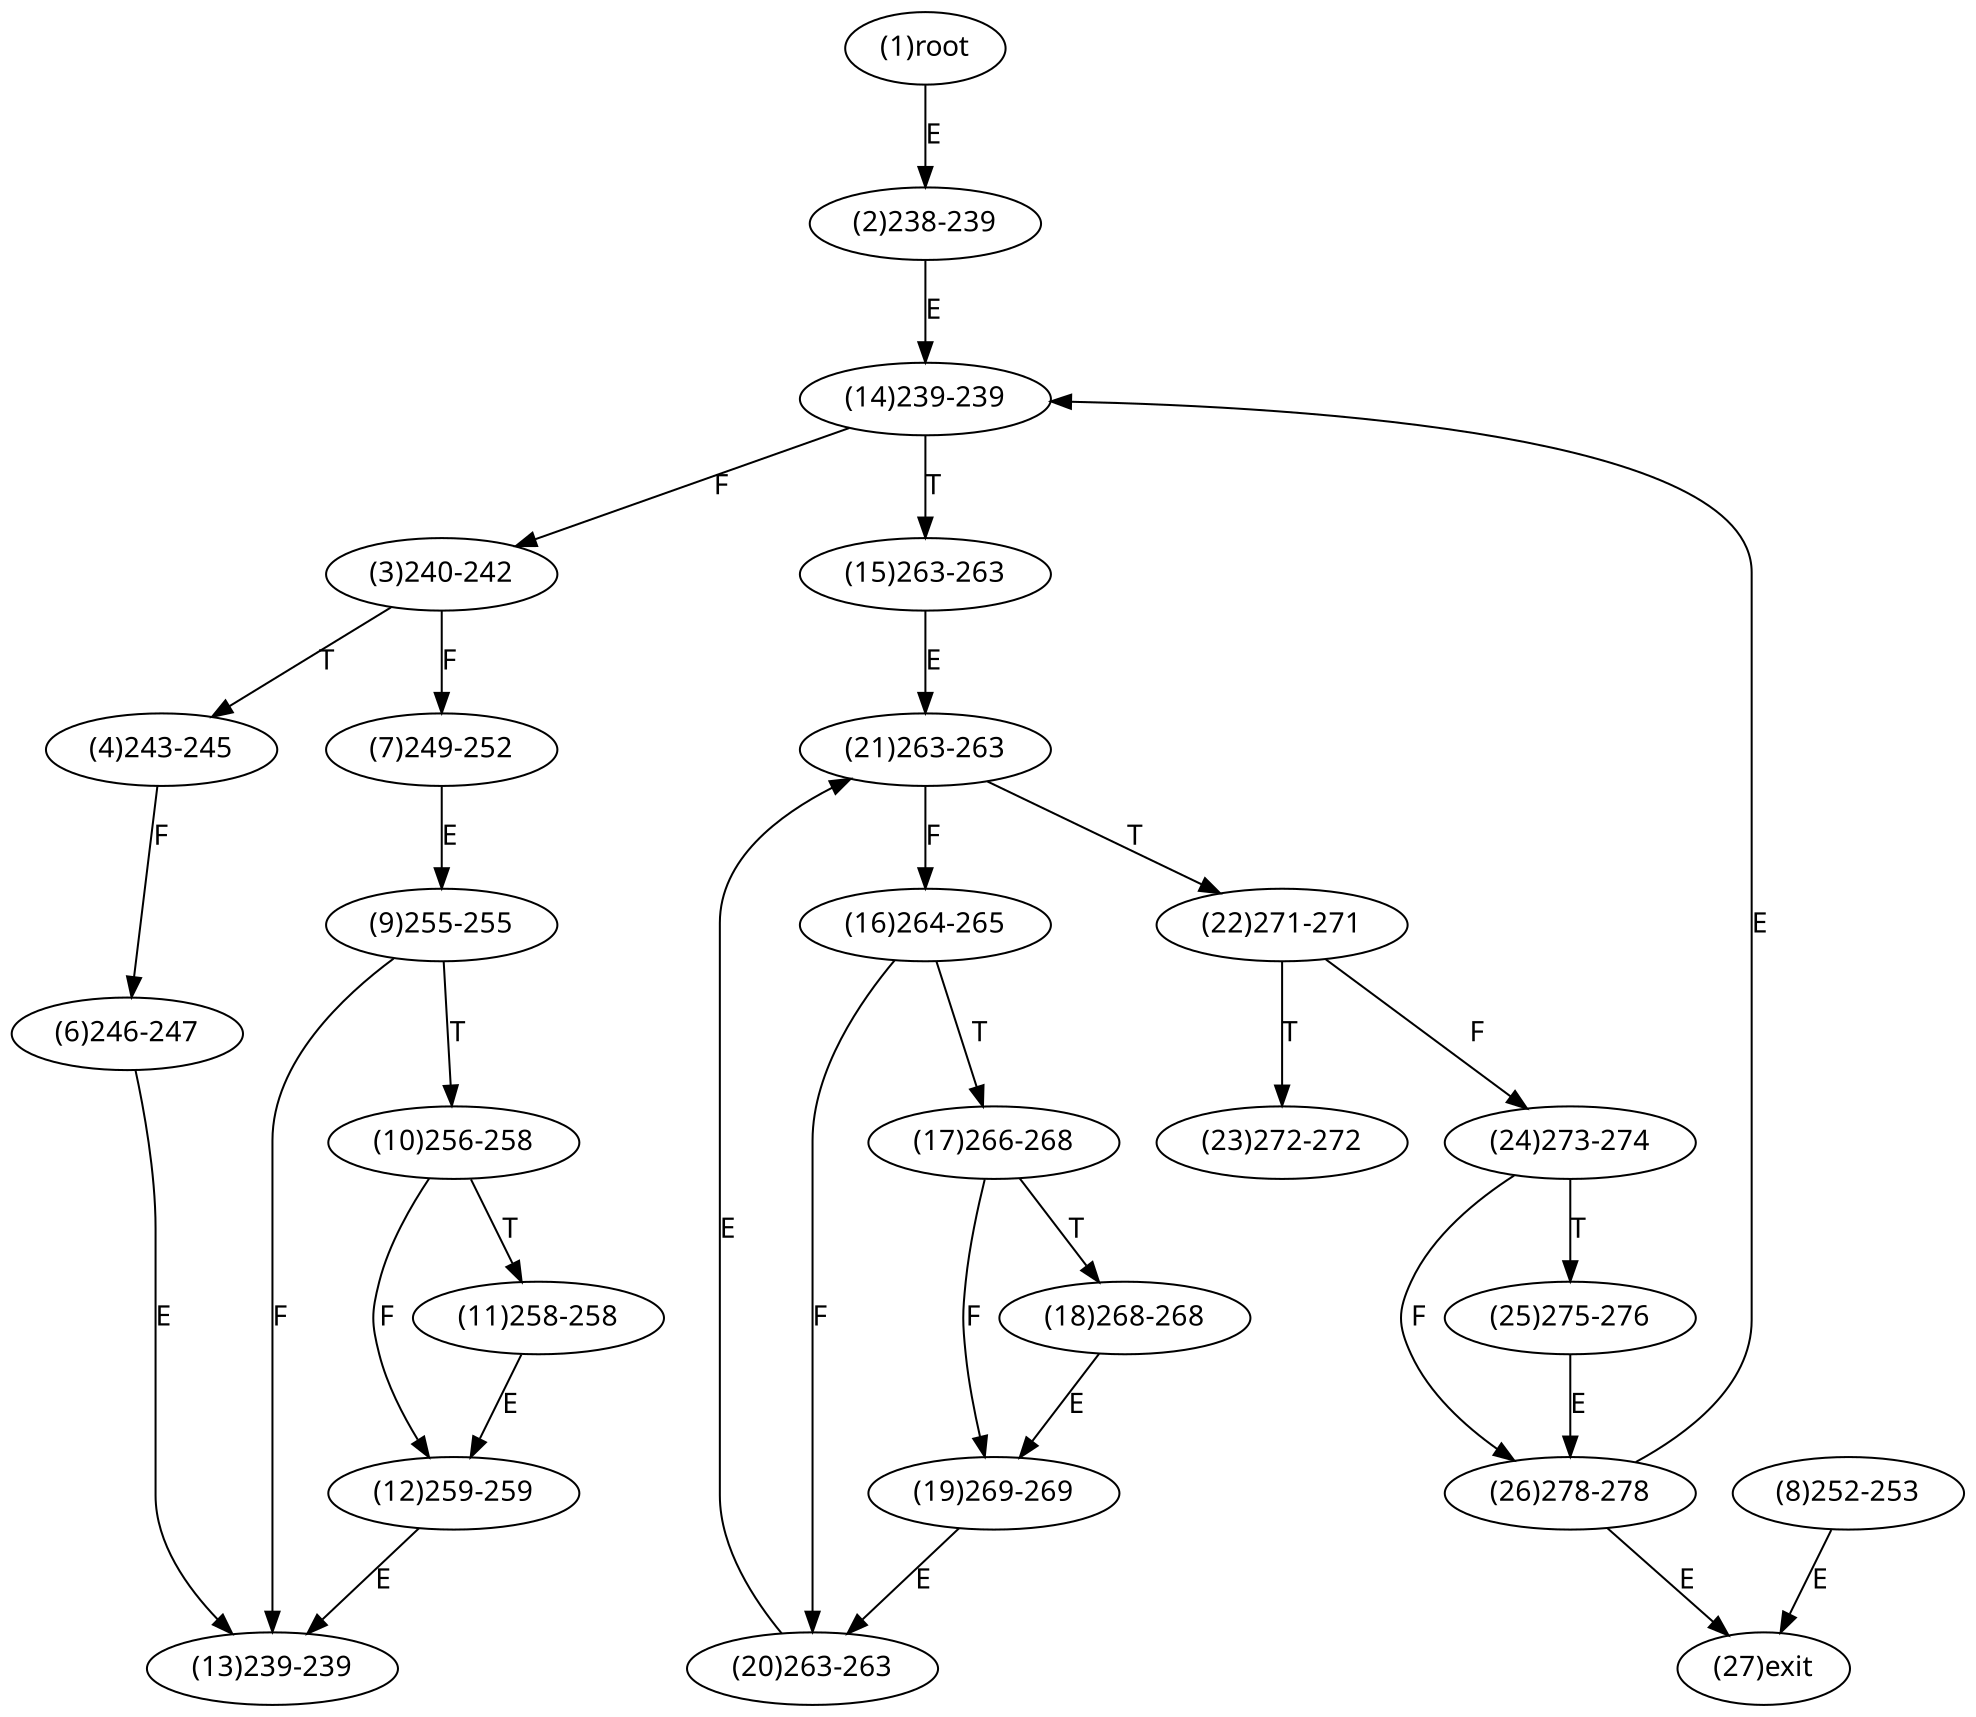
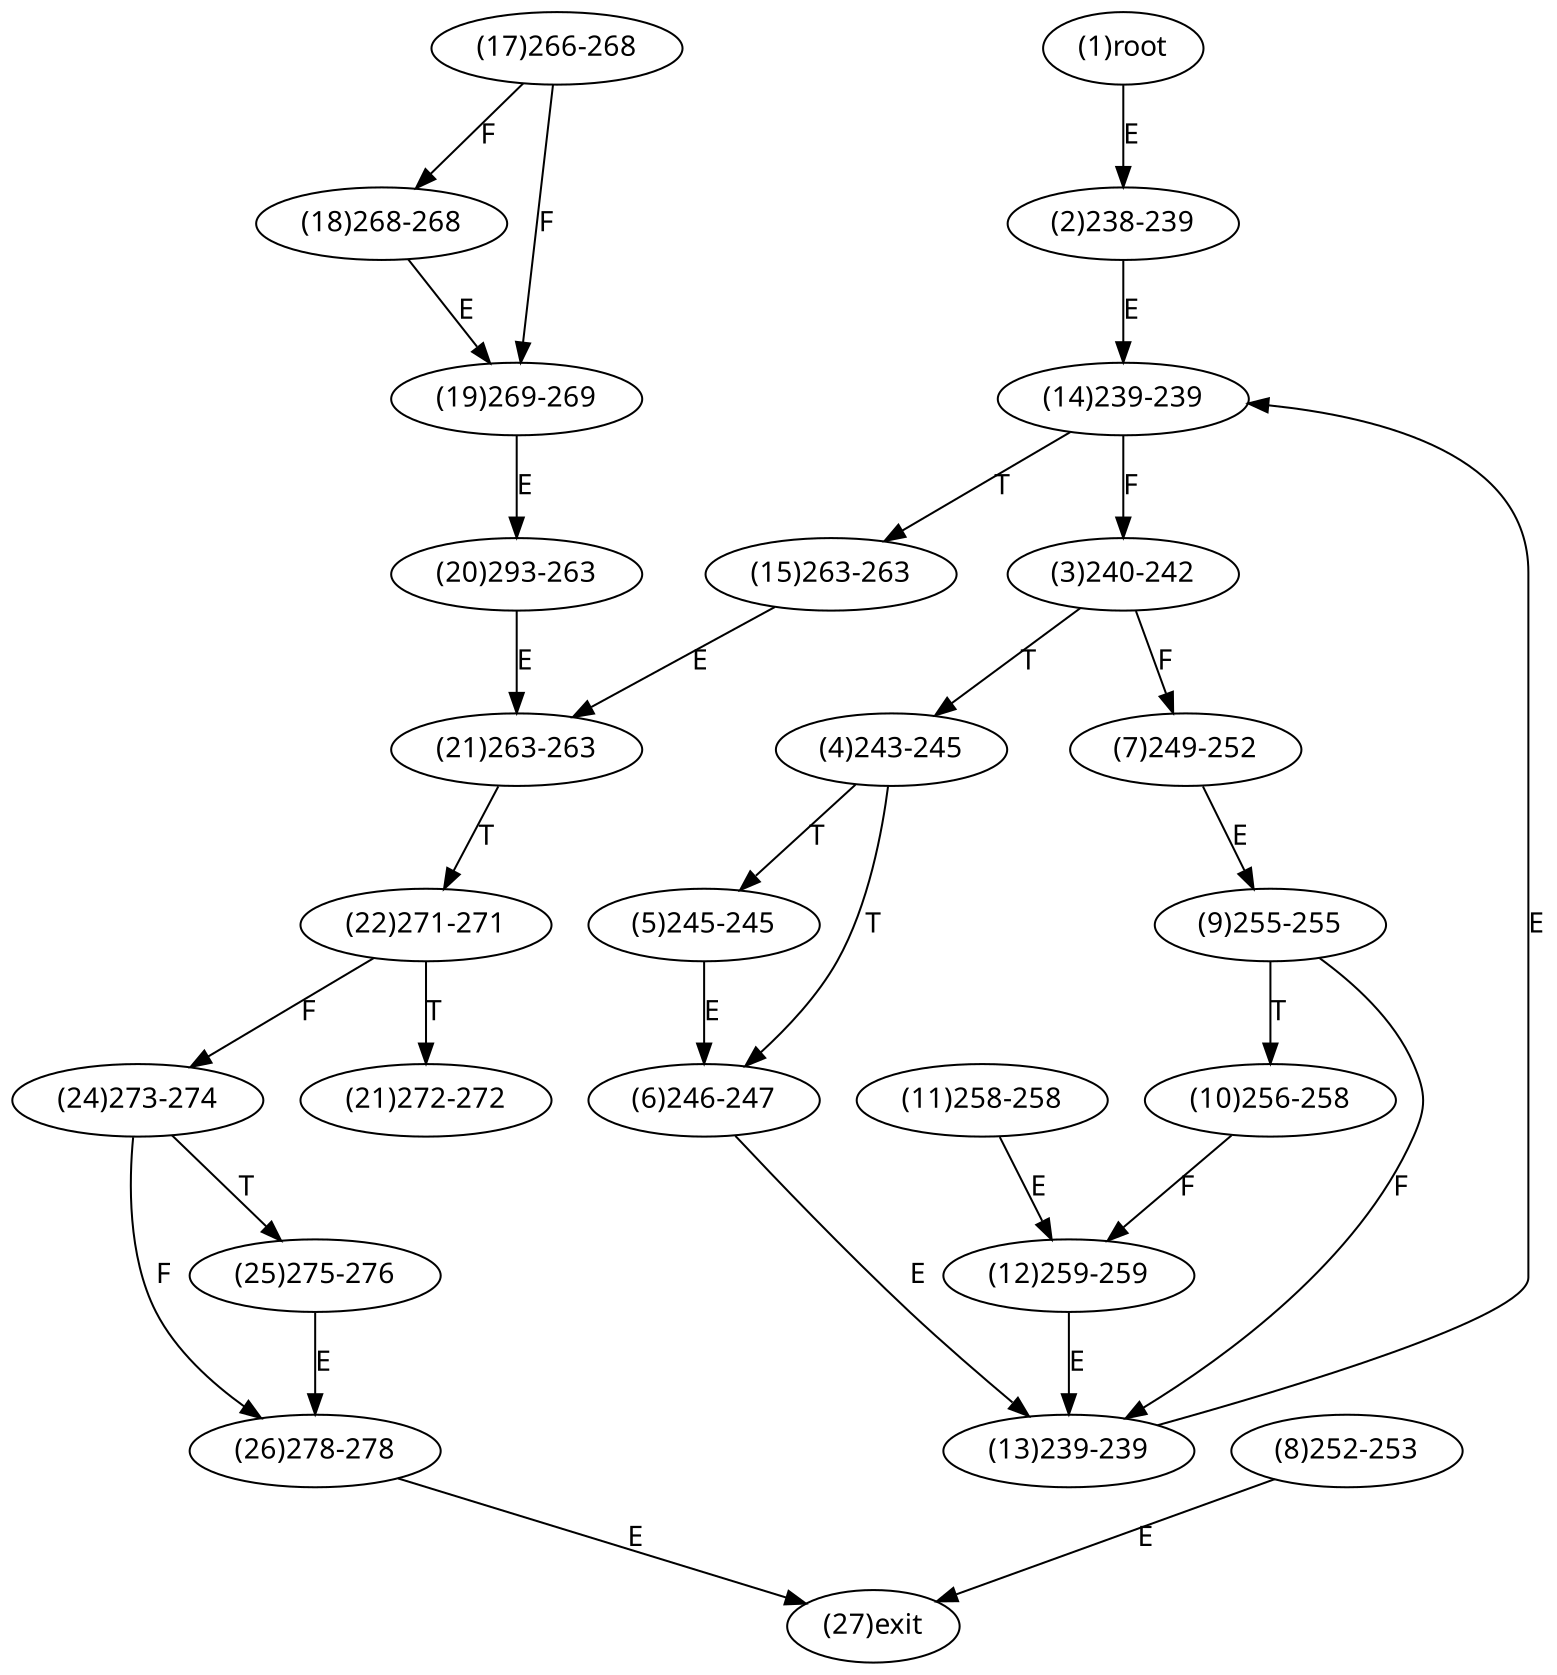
(1752, 676) -> (1528, 958)
(162, 837) -> (873, 925)
none -> (704, 925)
(925, 925) -> none
(1282, 1143) -> (426, 1100)
(492, 1221) -> none
(1077, 1230) -> (488, 136)
(813, 1669) -> (517, 574)
